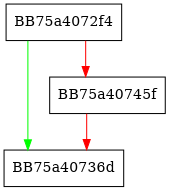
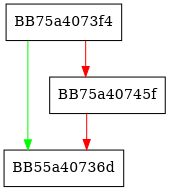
(64, 22) -> (64, 22)
(64, 168) -> (64, 168)
